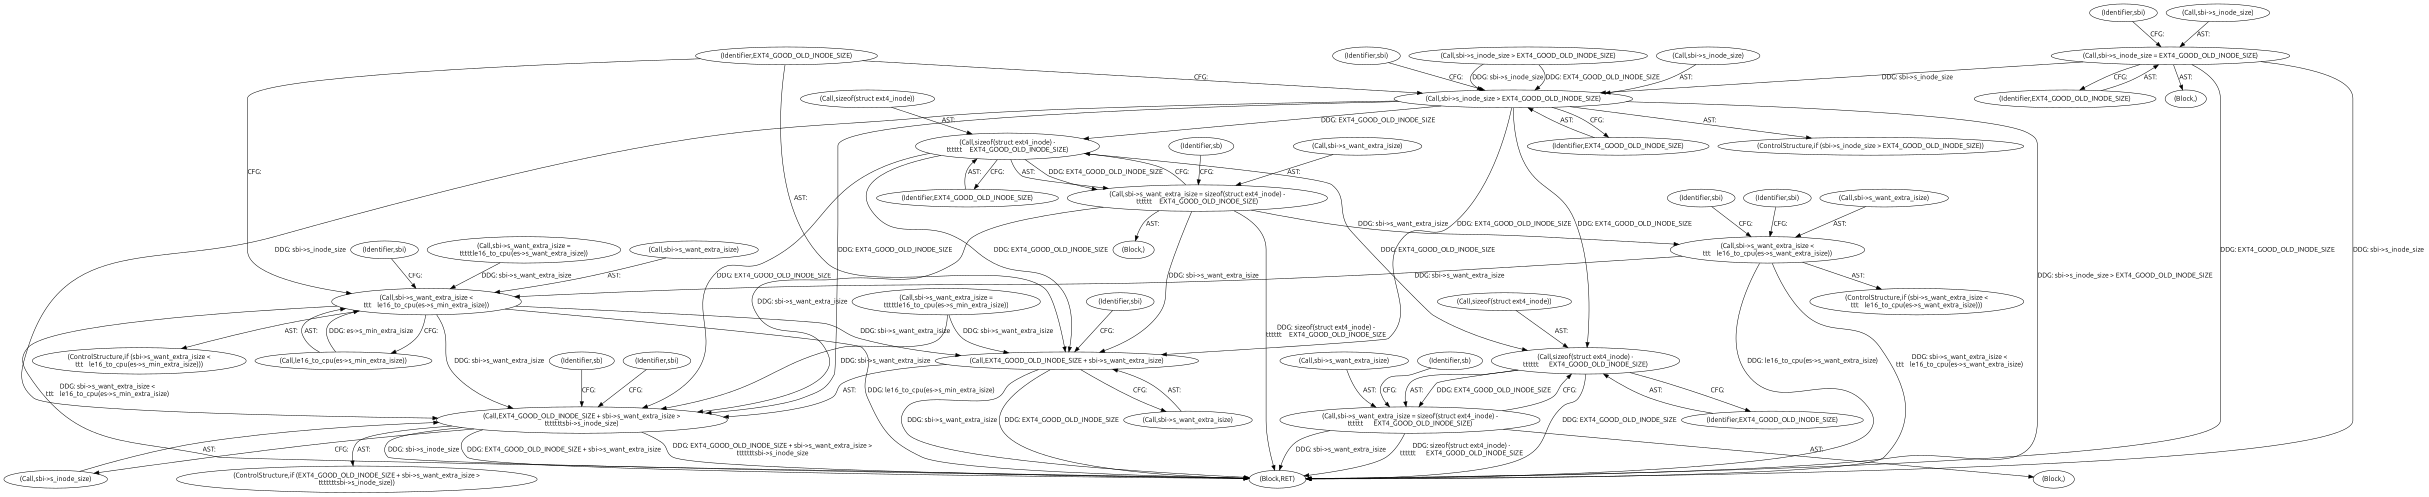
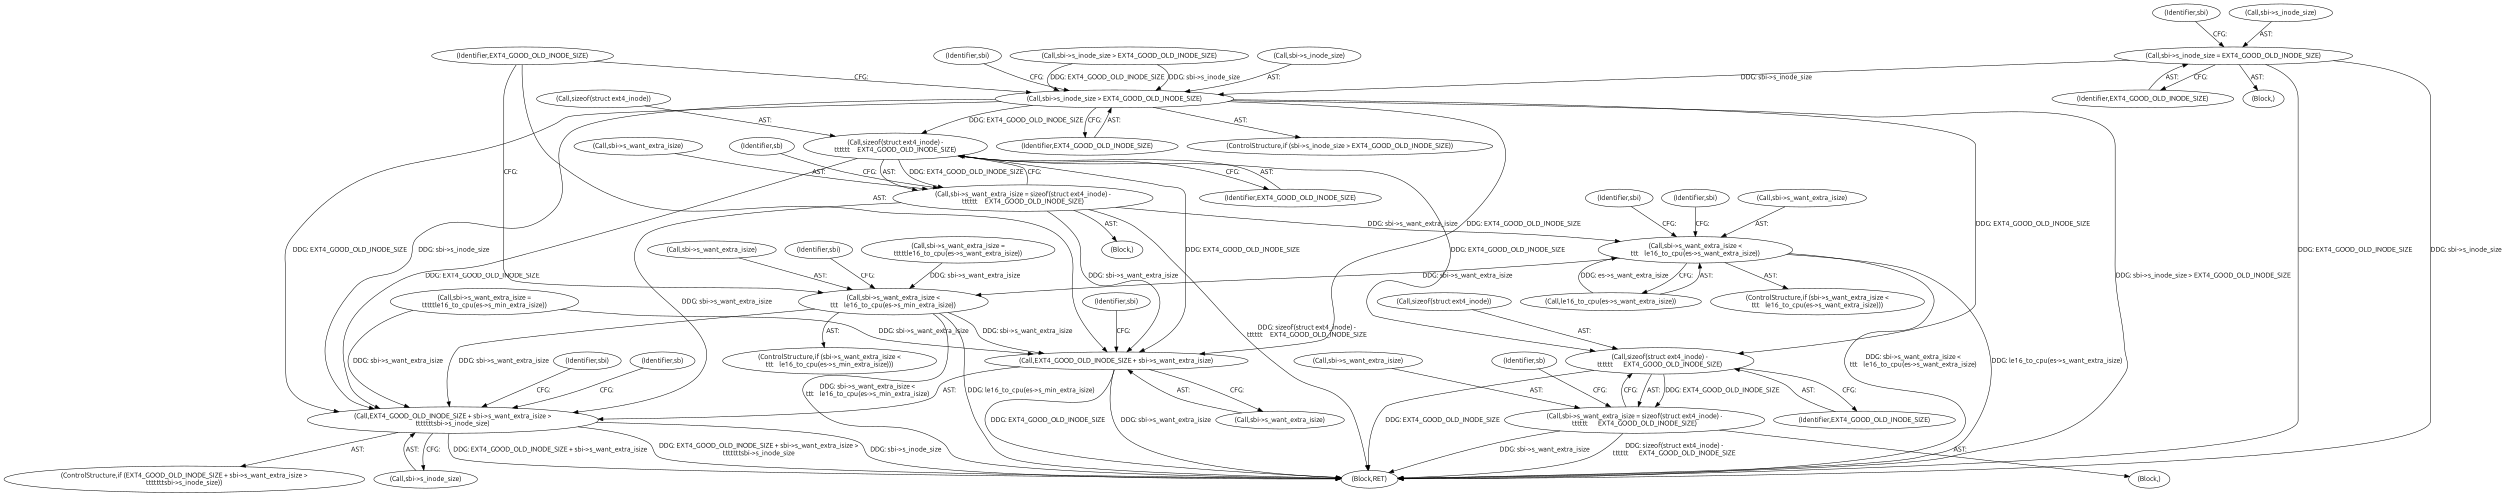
none -> (1611, 302)
(343, 361) -> none
